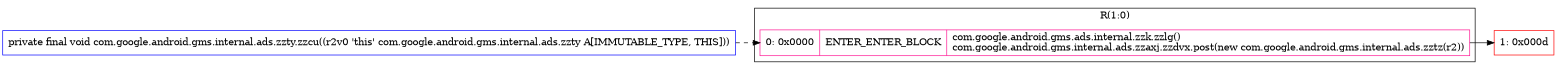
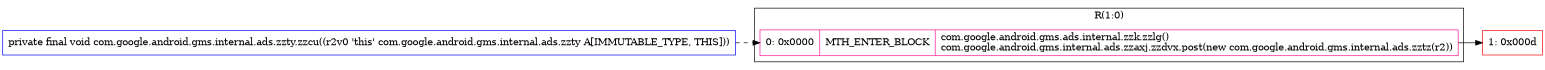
(883, 42) -> (877, 42)
